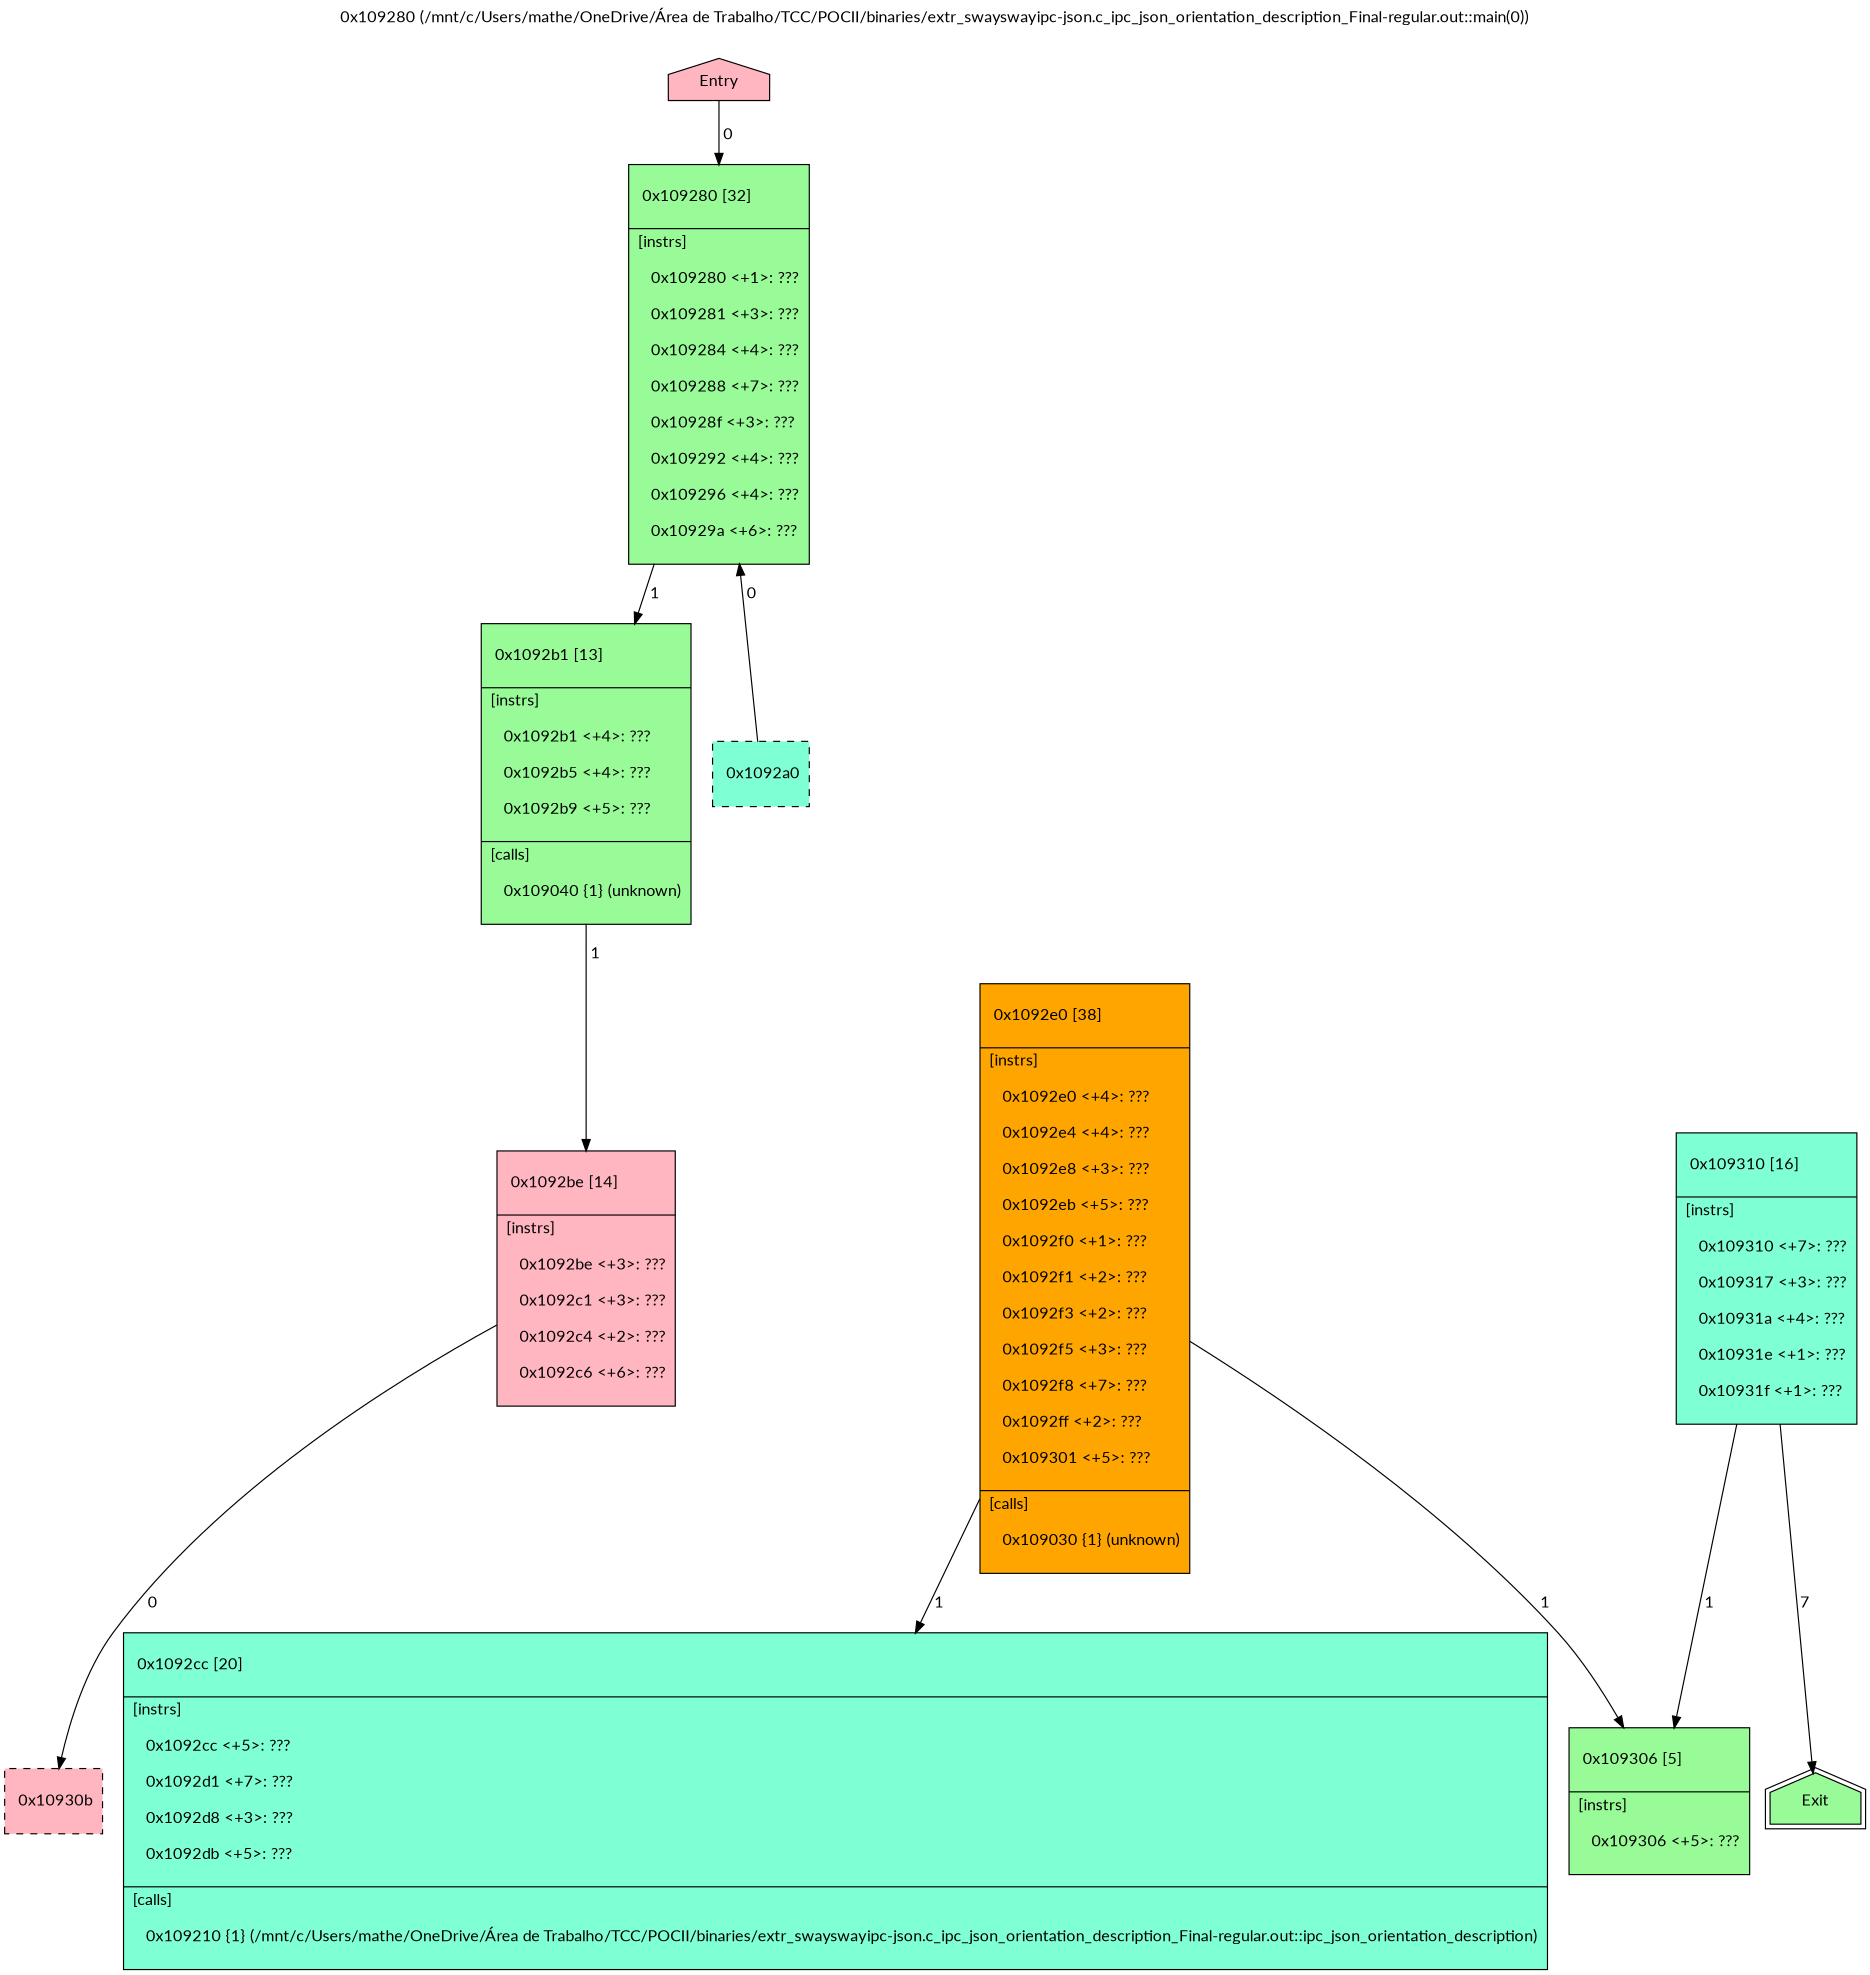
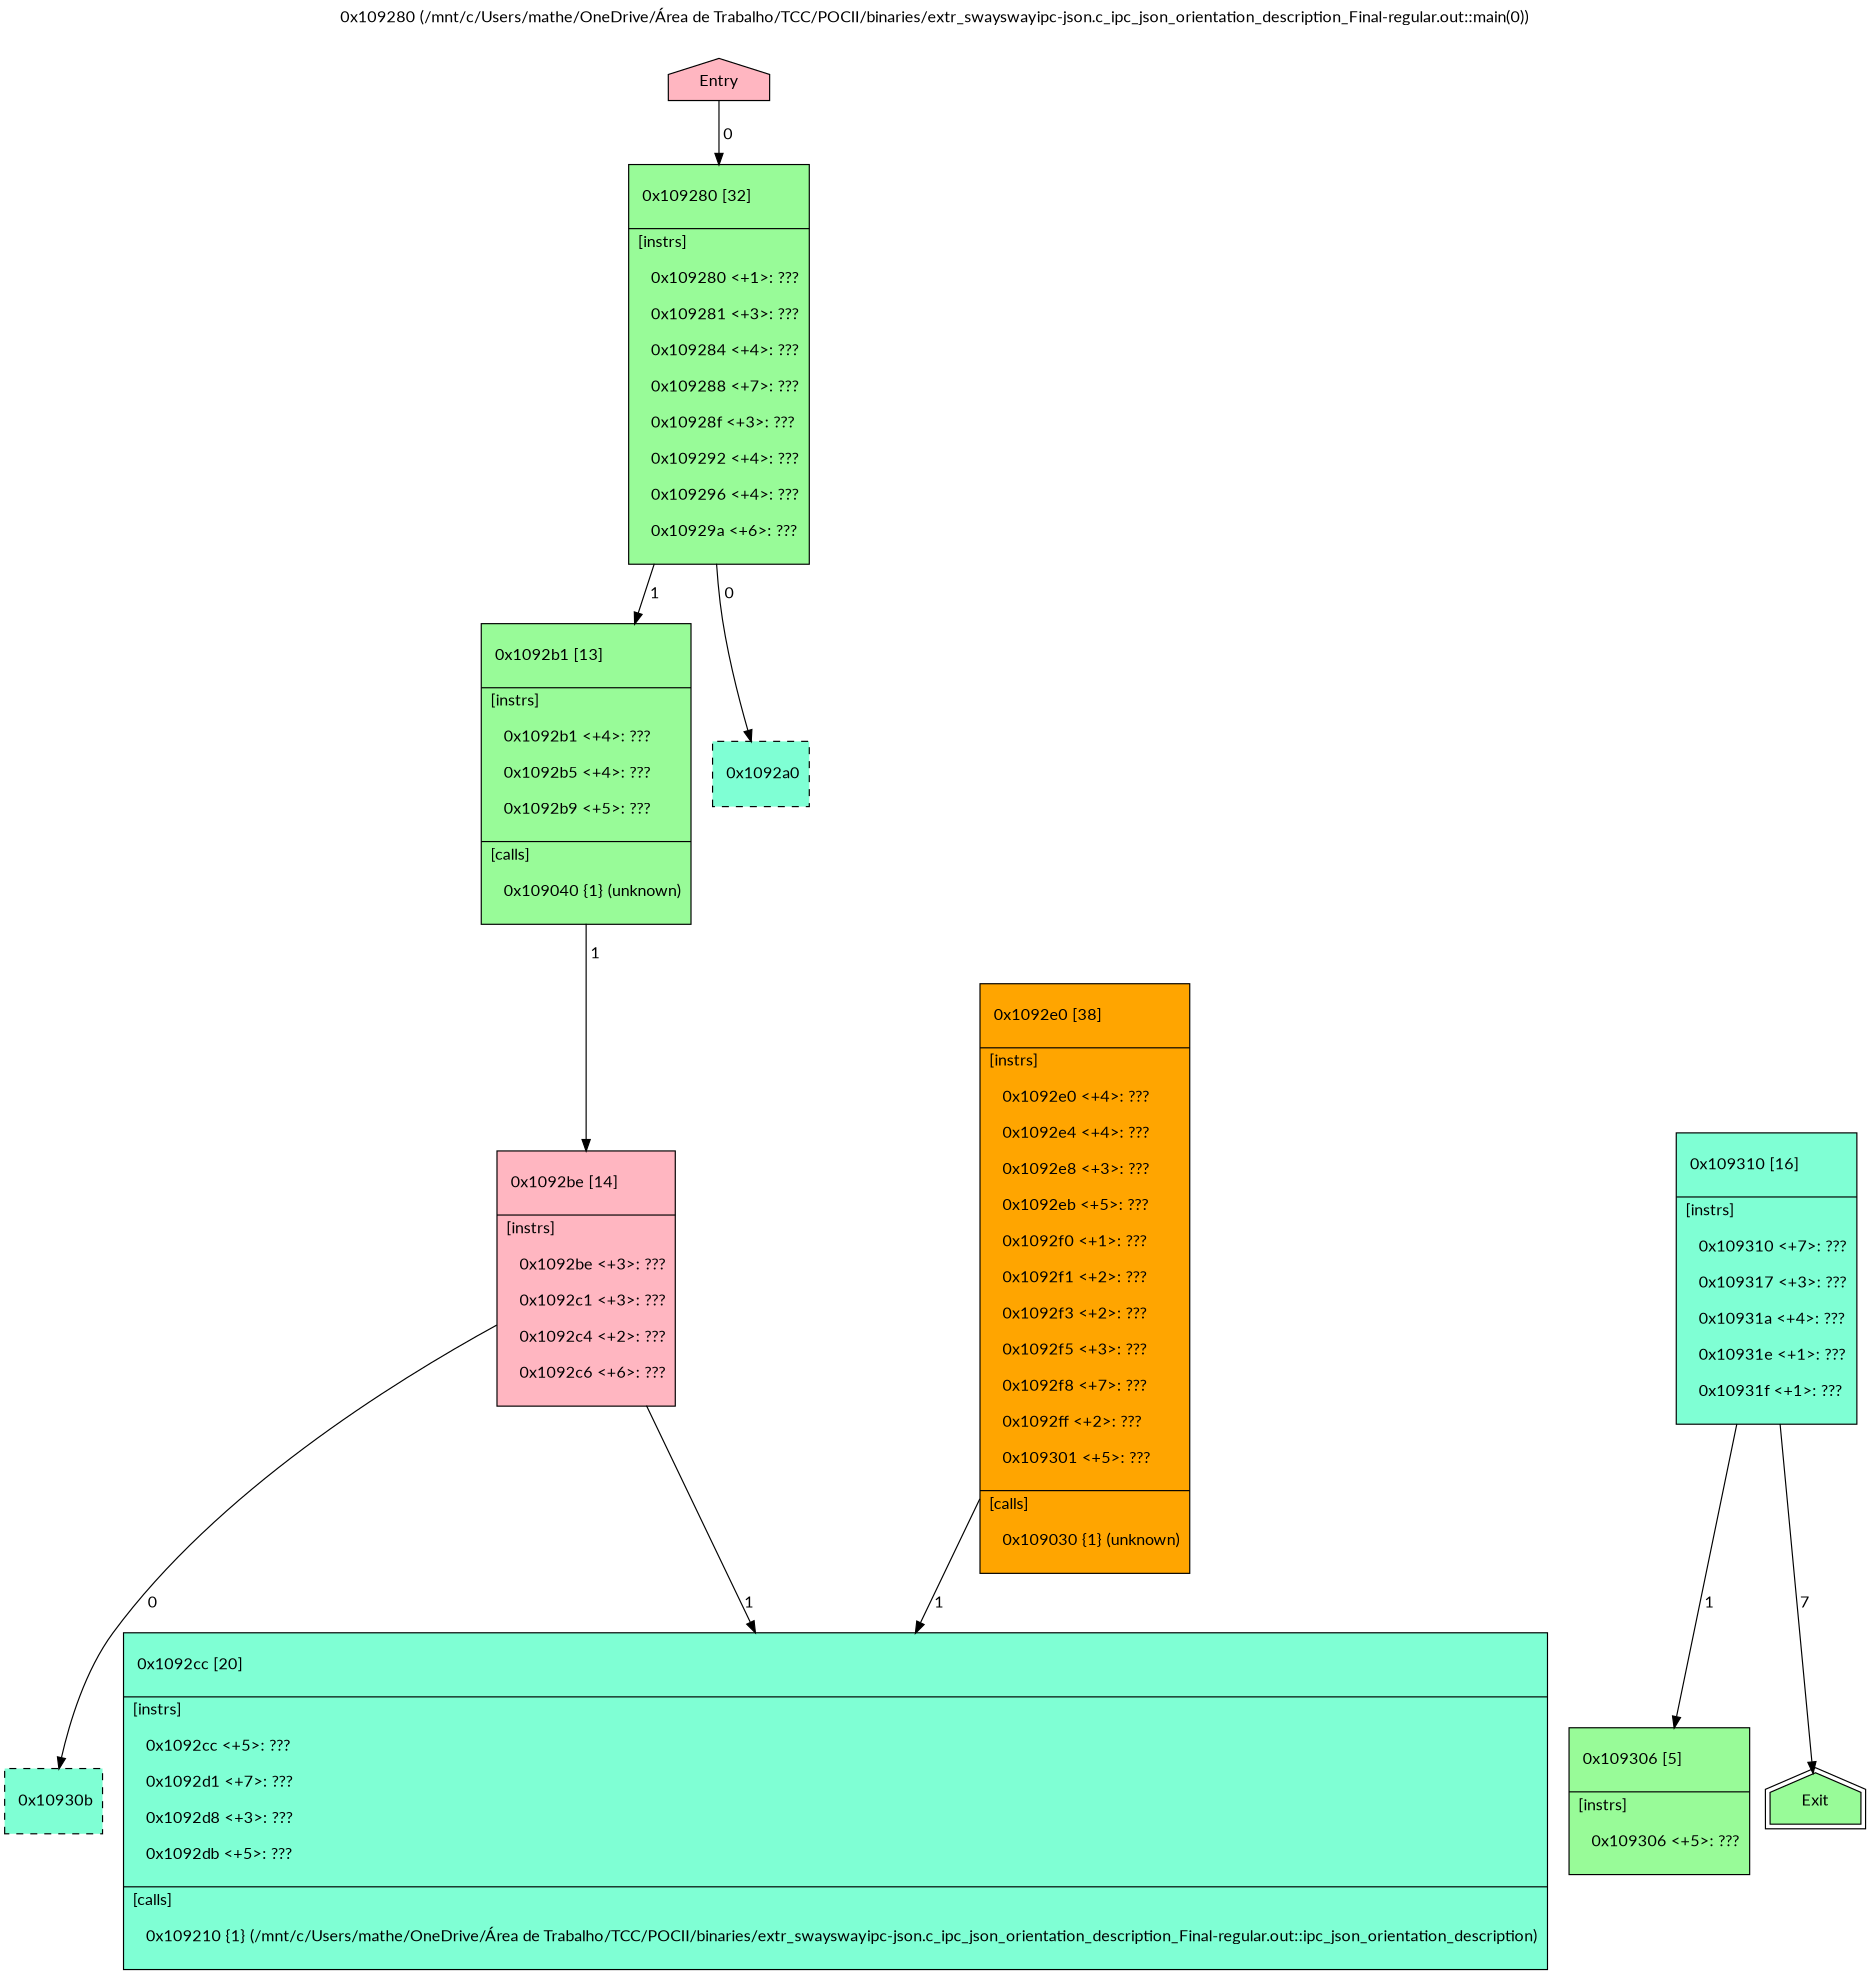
(749, 659) -> (728, 648)
(1424, 1508) -> none
none -> (698, 1514)
(54, 1801) -> (54, 1801)
